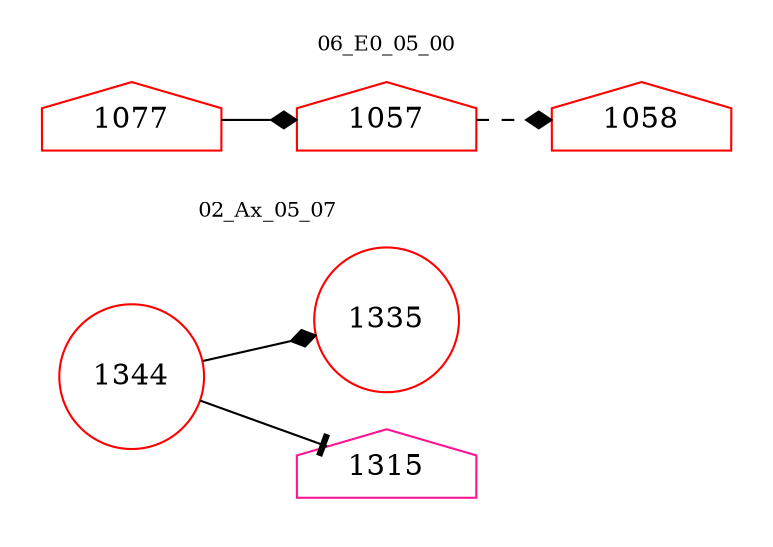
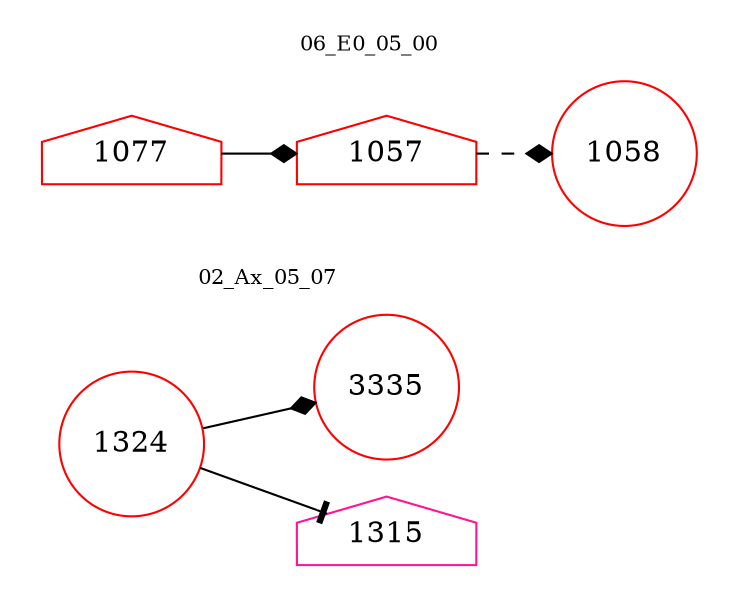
(642, 120) -> (624, 154)
(387, 320) -> (387, 387)
(132, 377) -> (132, 444)
